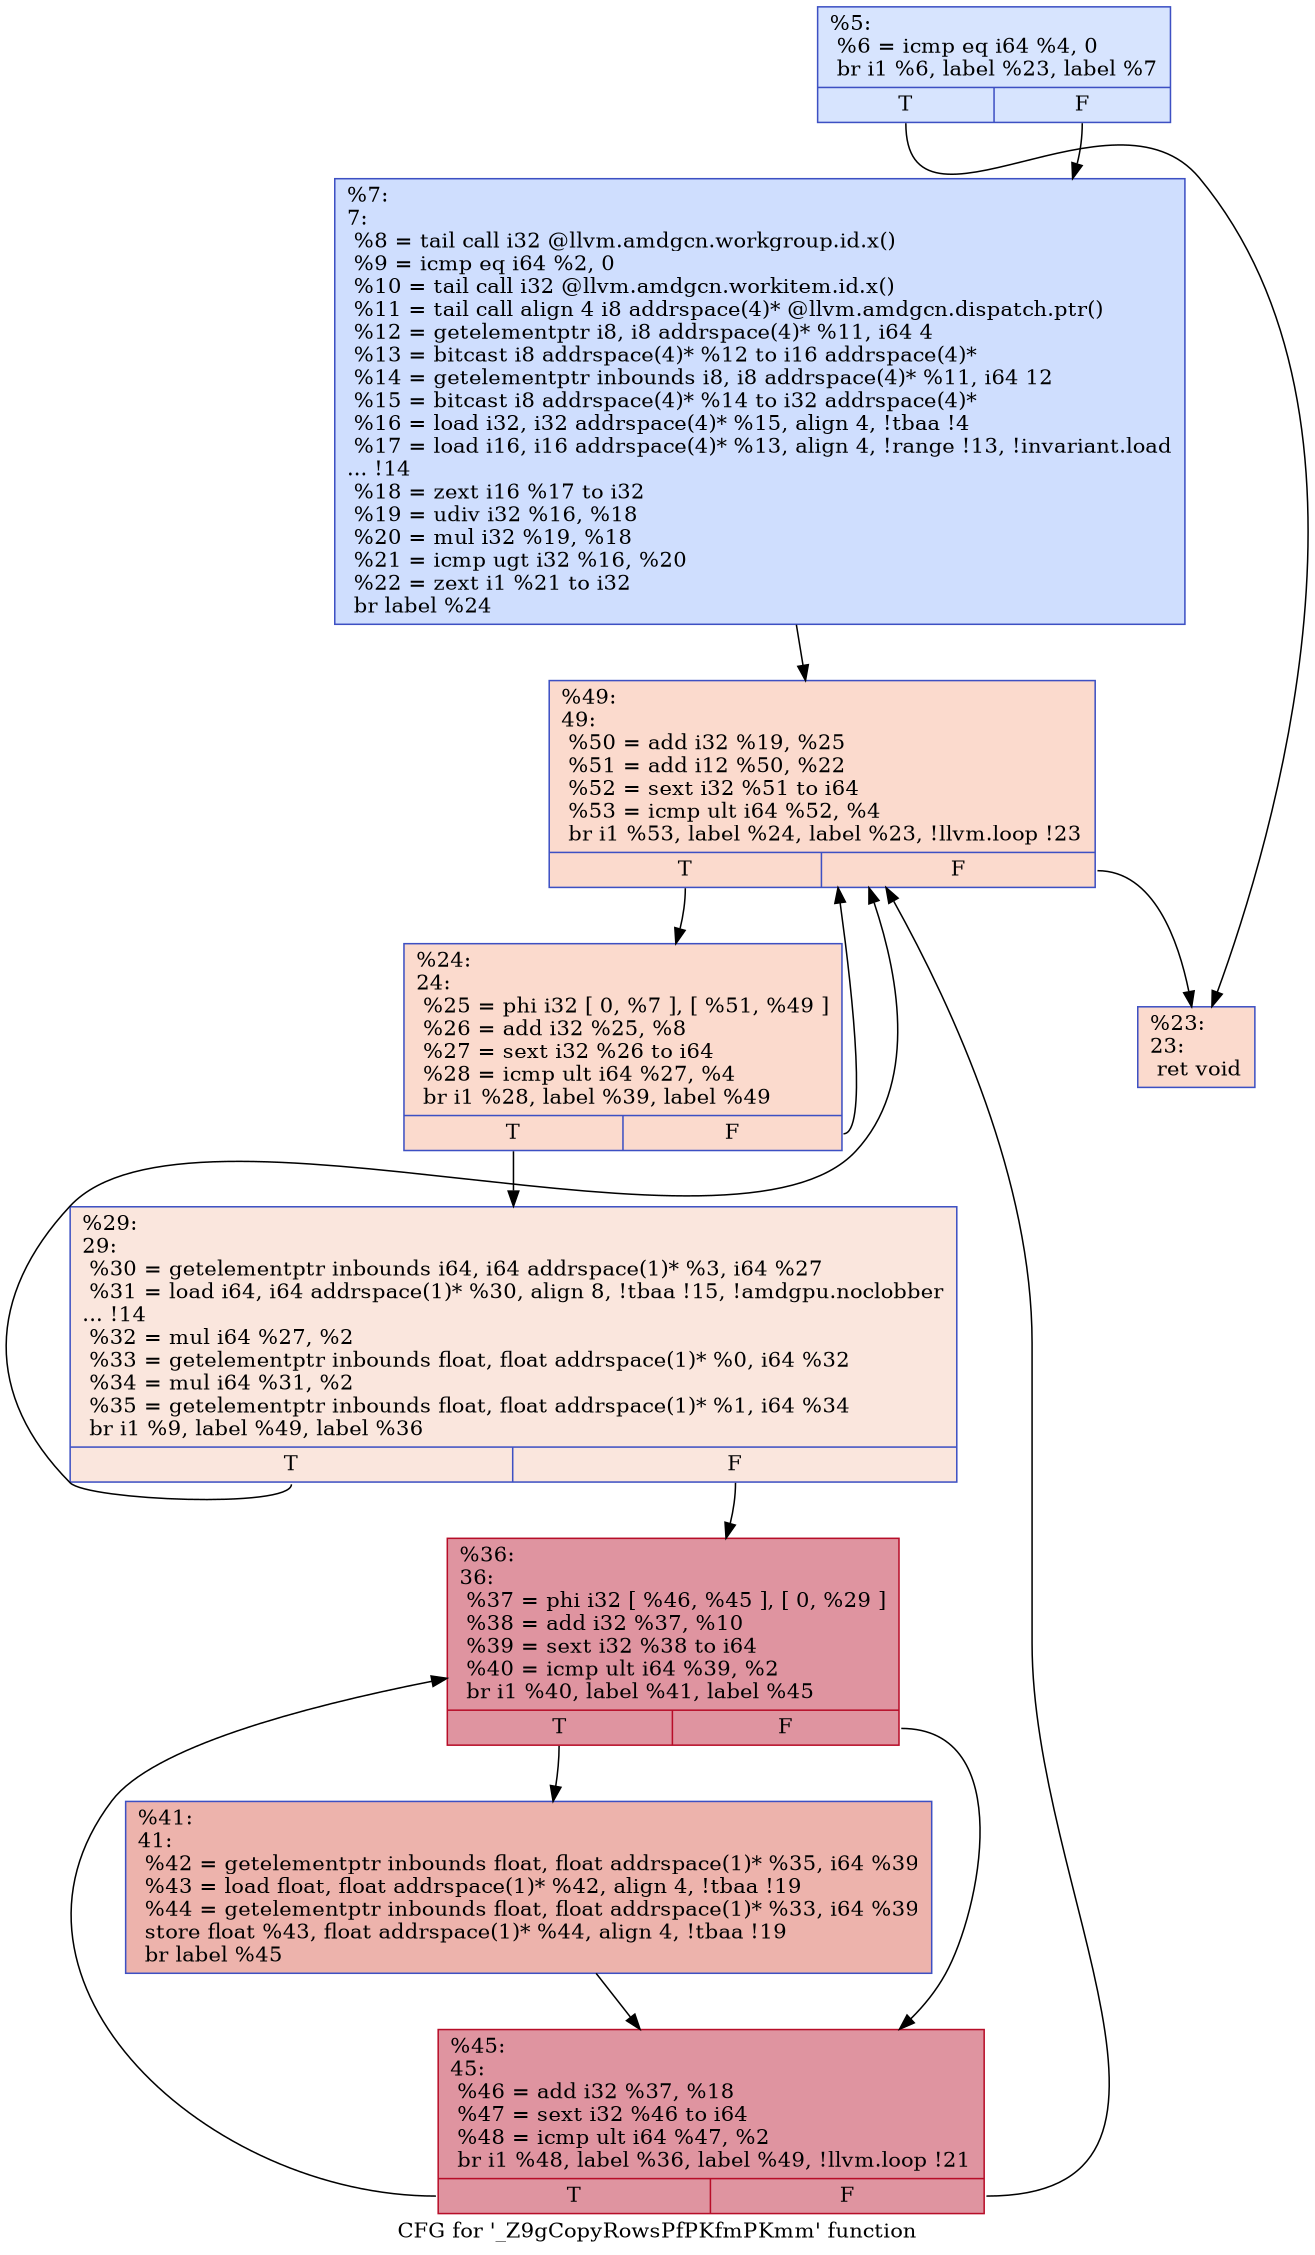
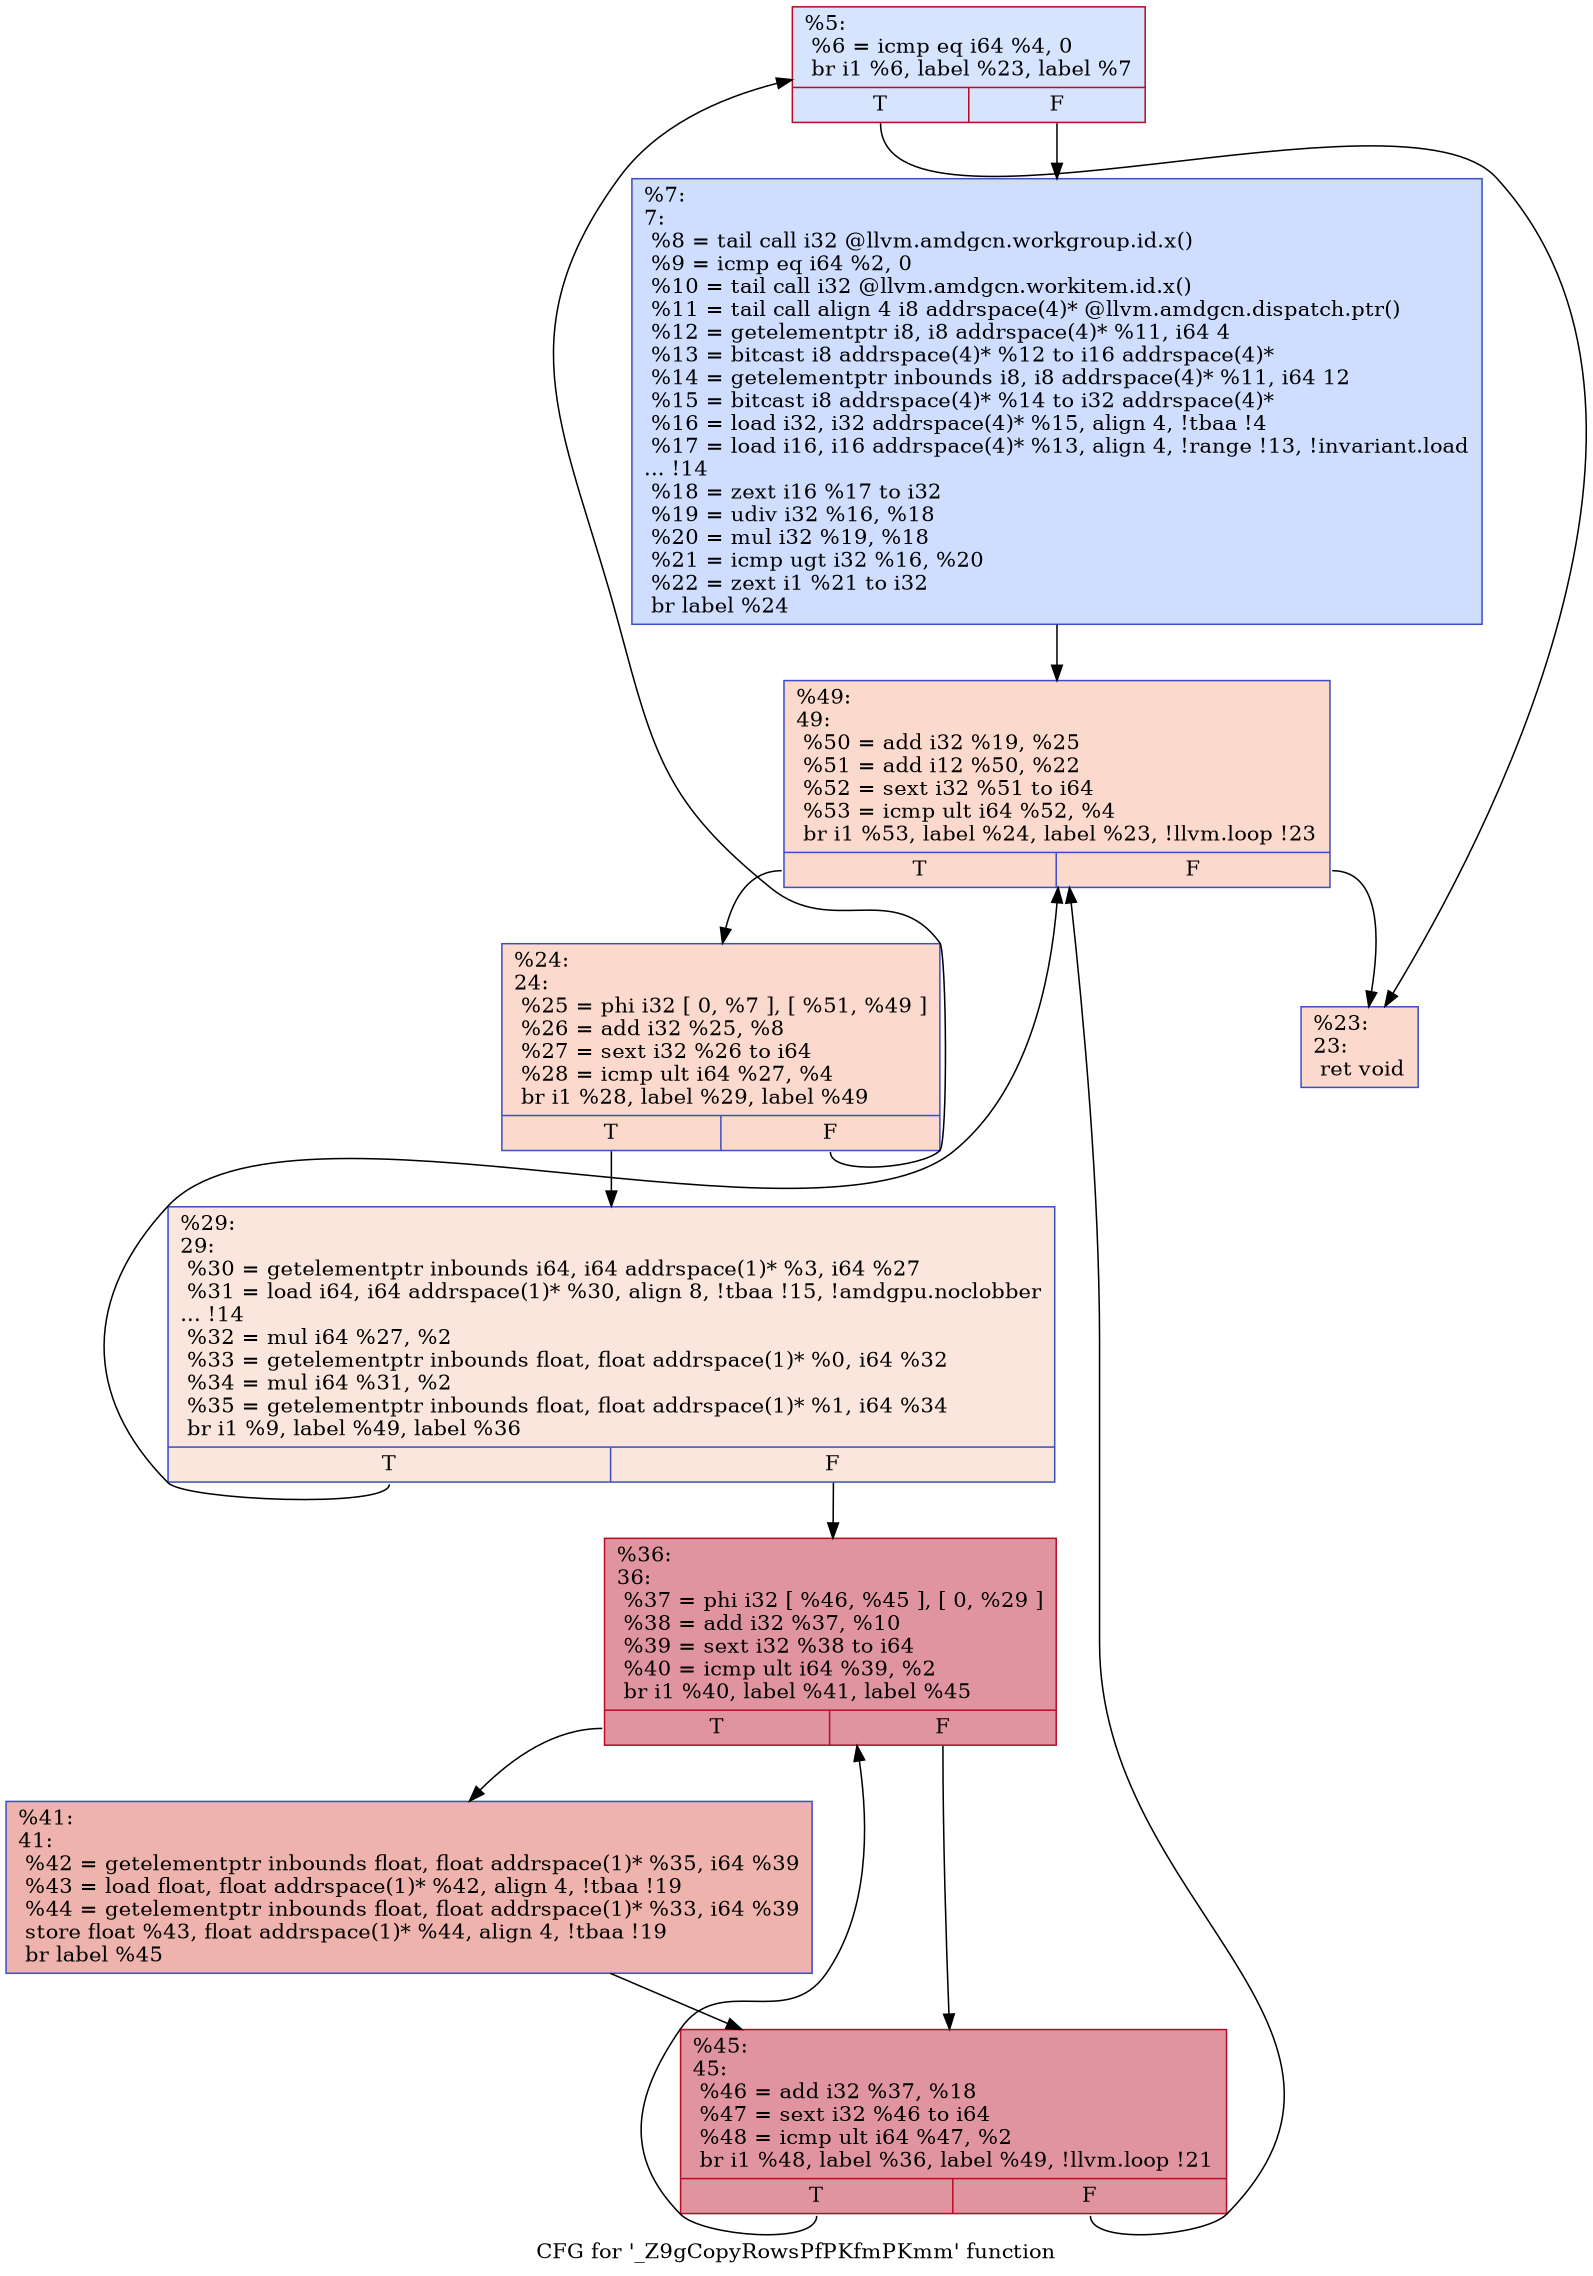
(994, 65) -> (969, 65)
(853, 1020) -> (641, 704)
(594, 1097) -> (692, 1097)
